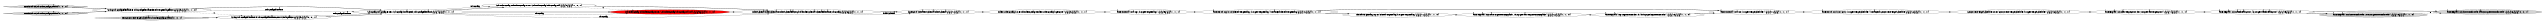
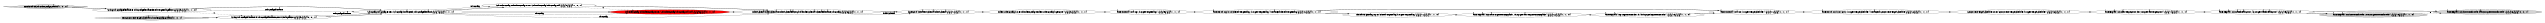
(46, 14) -> none
